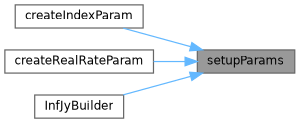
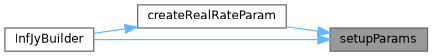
(79, 16) -> none
none -> (109, 31)
